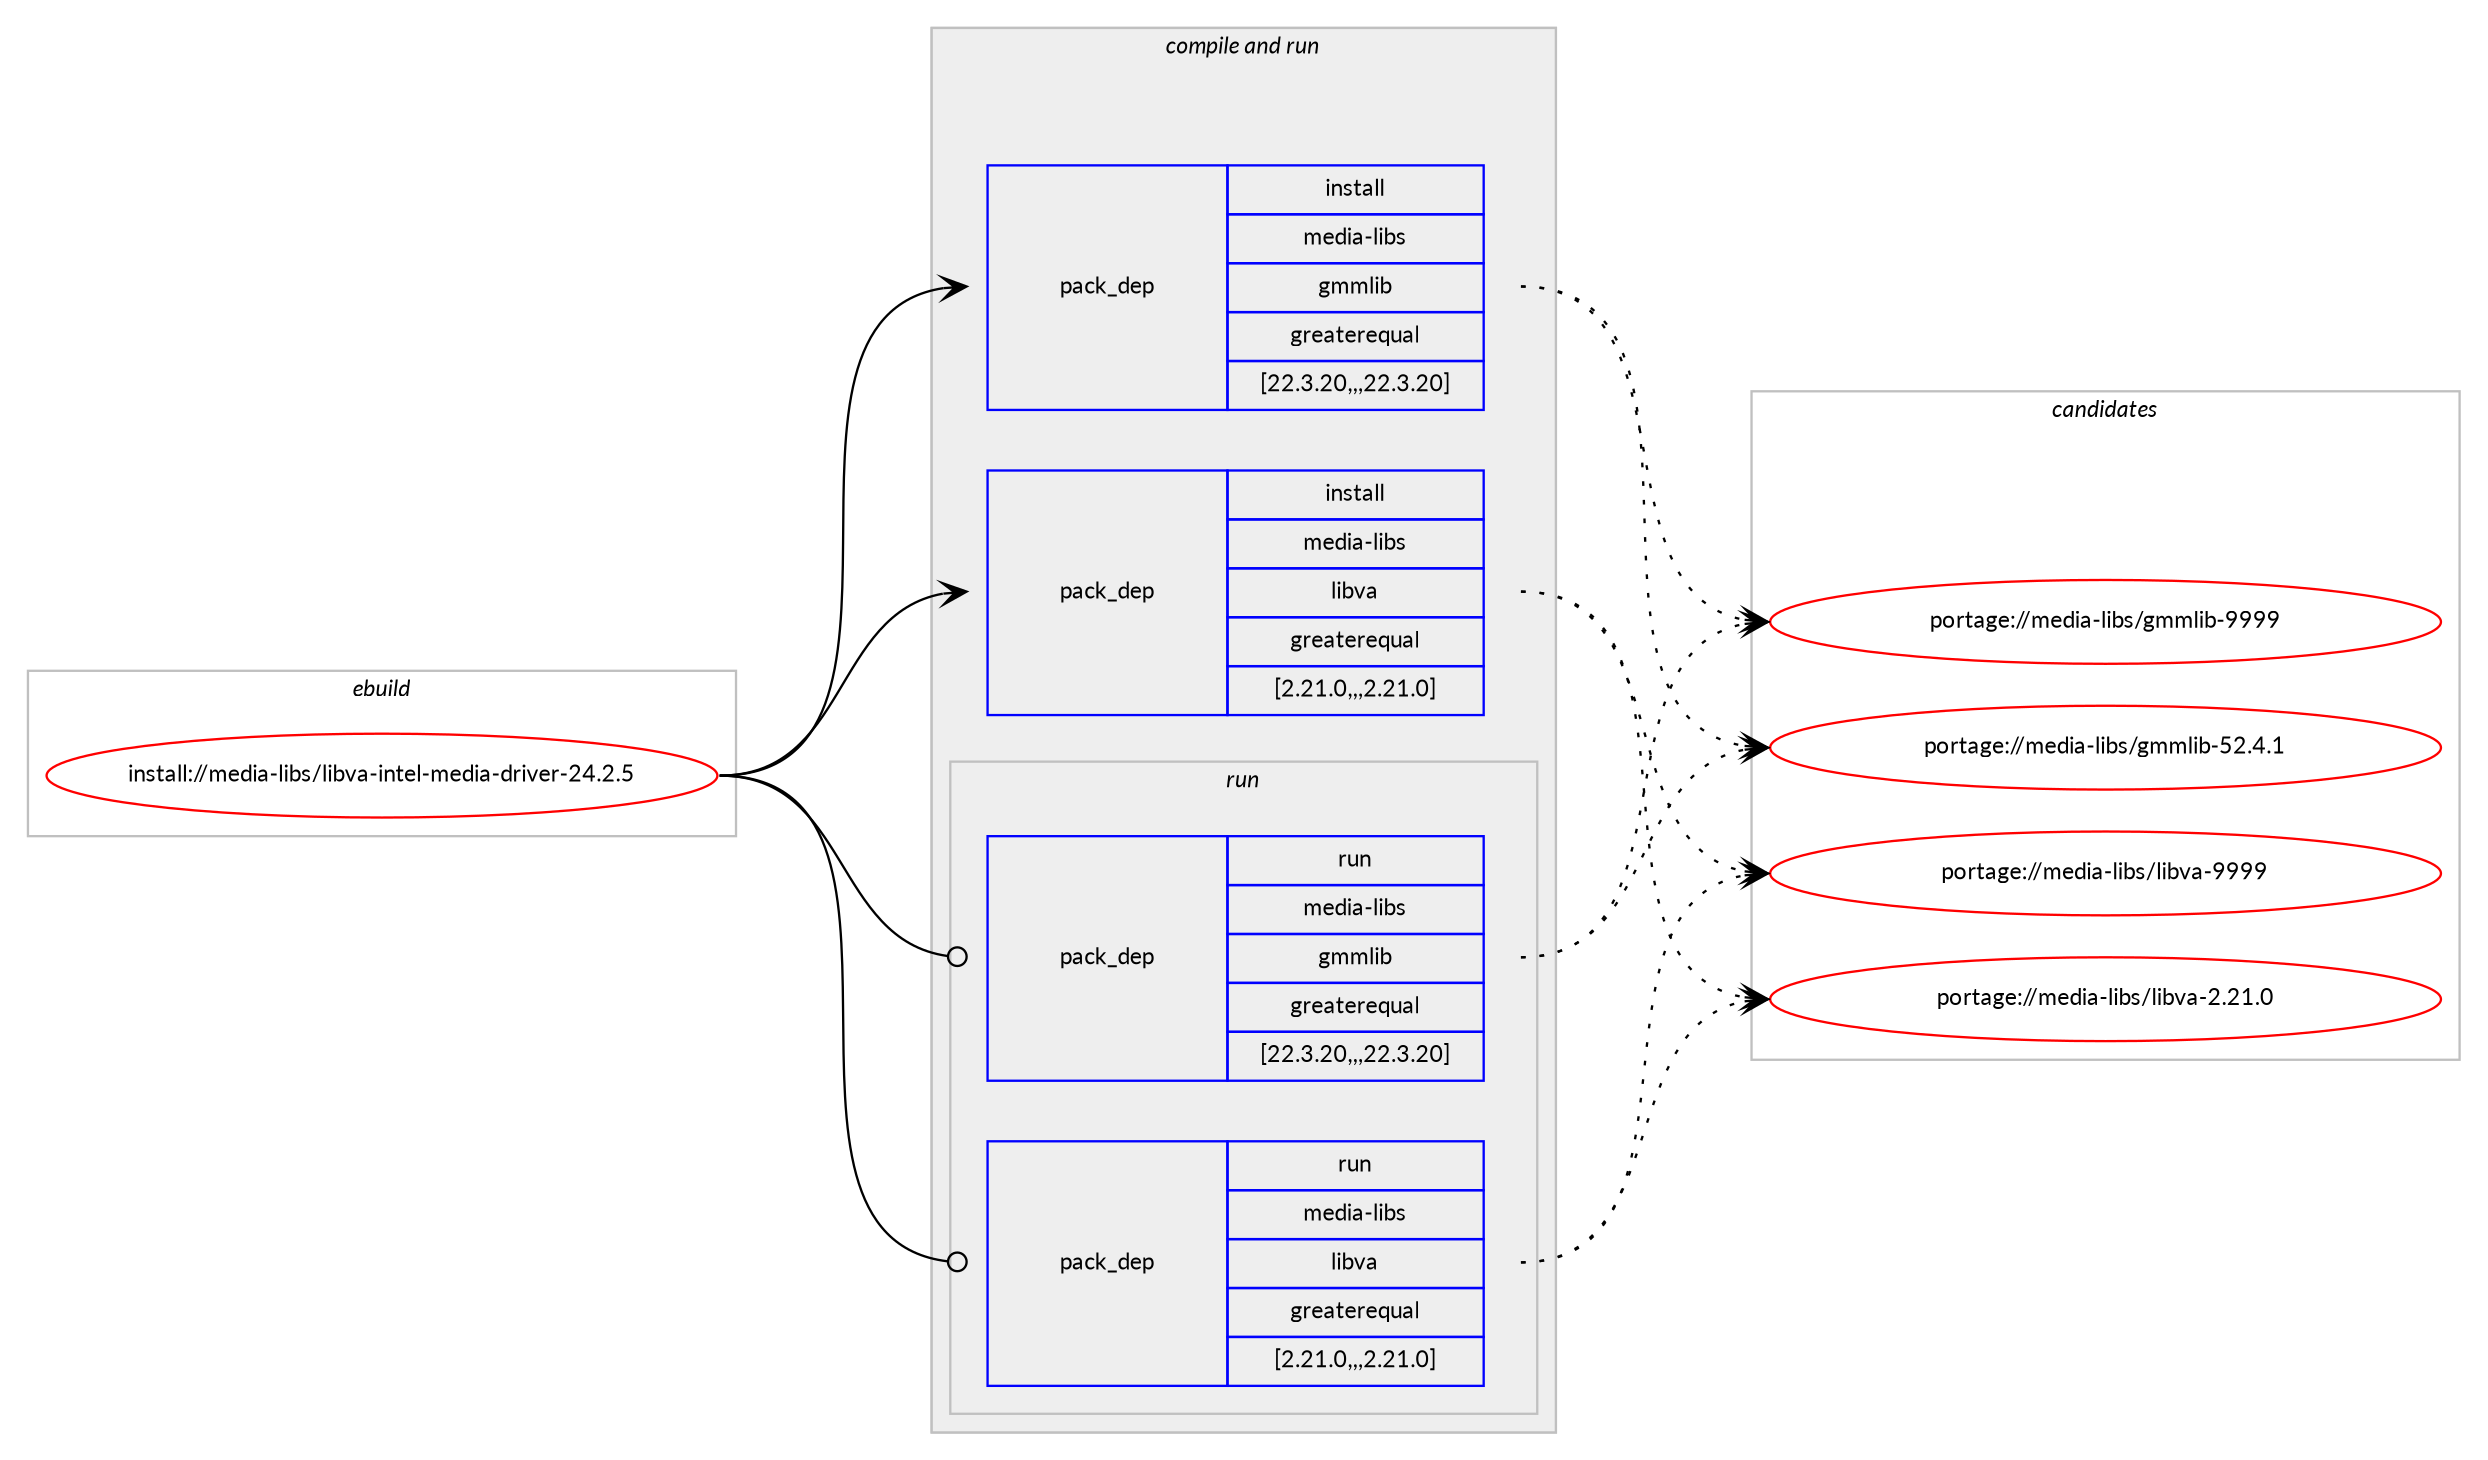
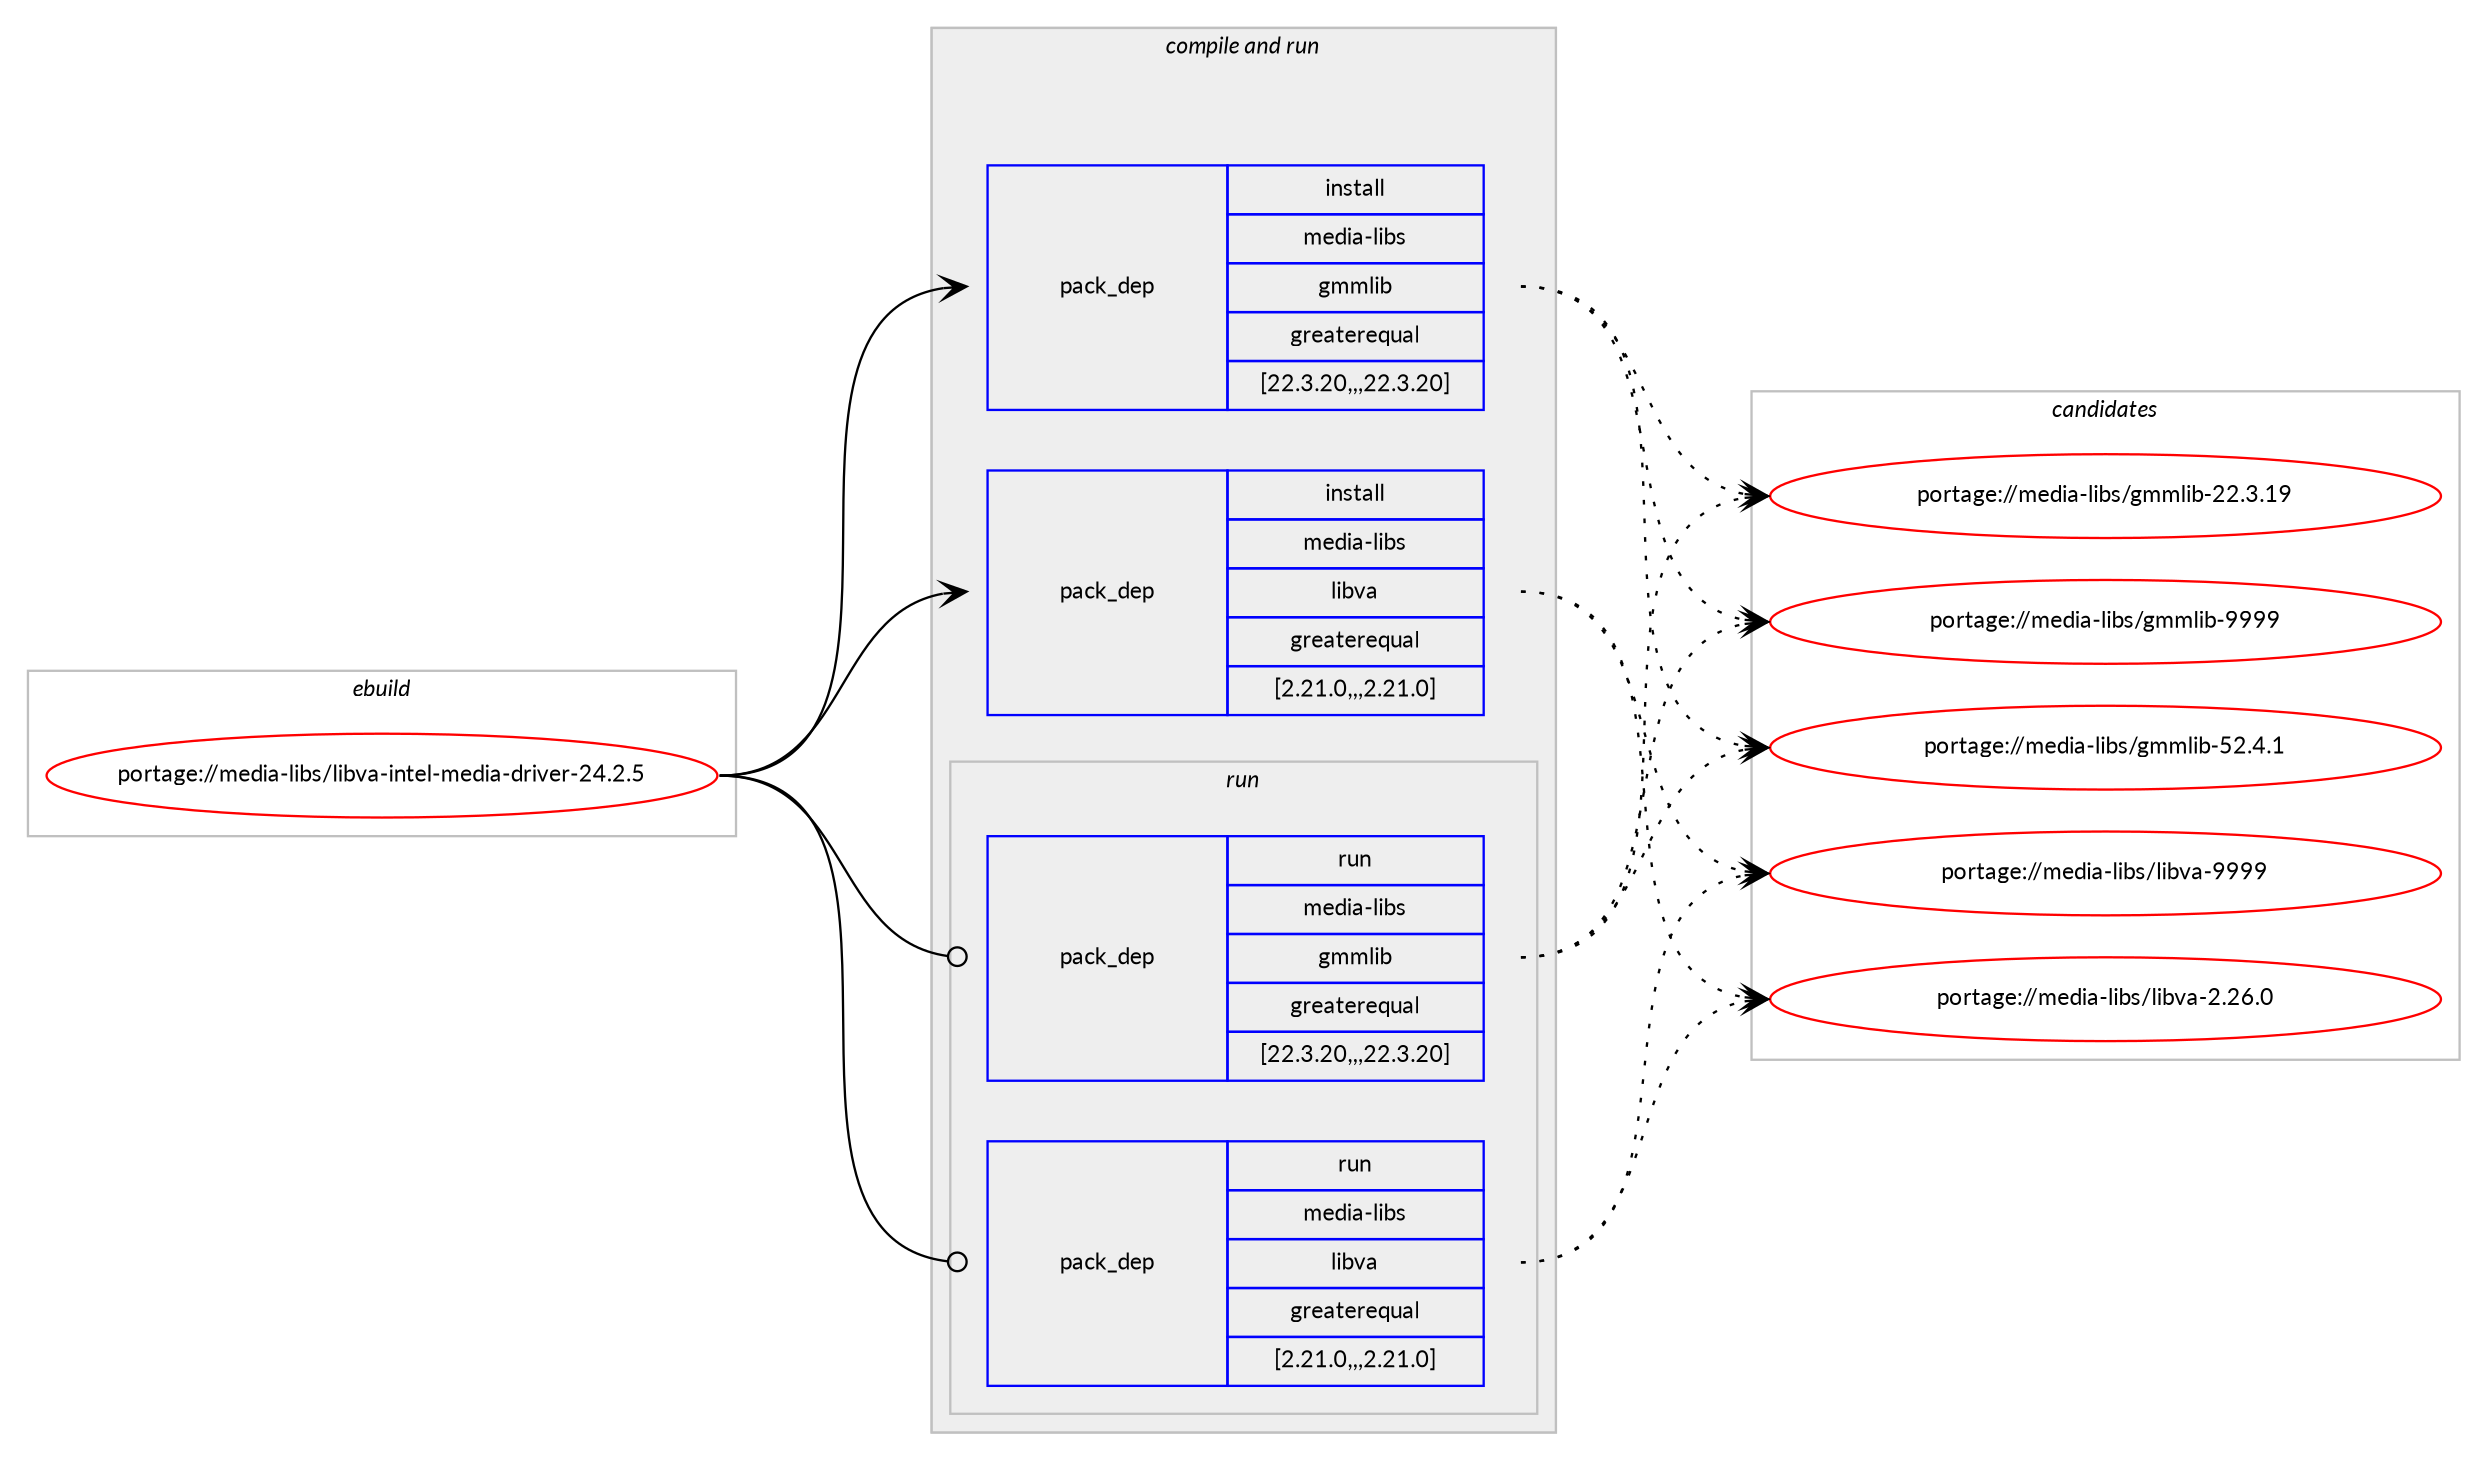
none -> (2106, 496)
(382, 776) -> (382, 776)
(2106, 999) -> (2106, 999)
